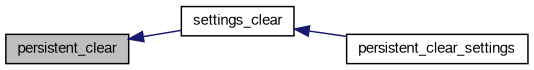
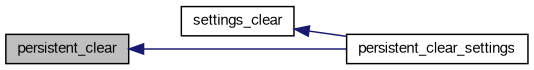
(162, 33) -> (245, 49)
